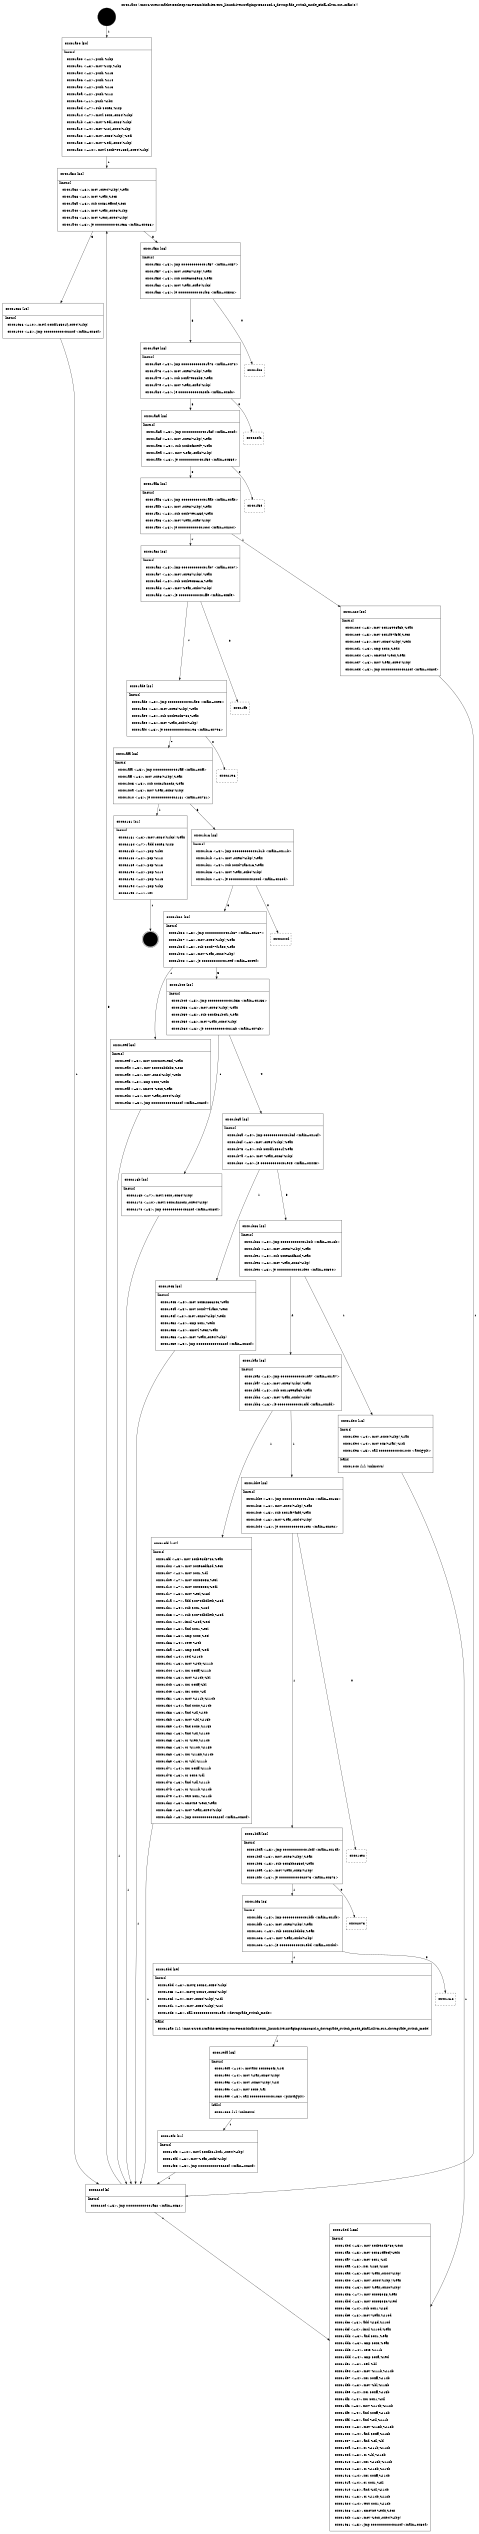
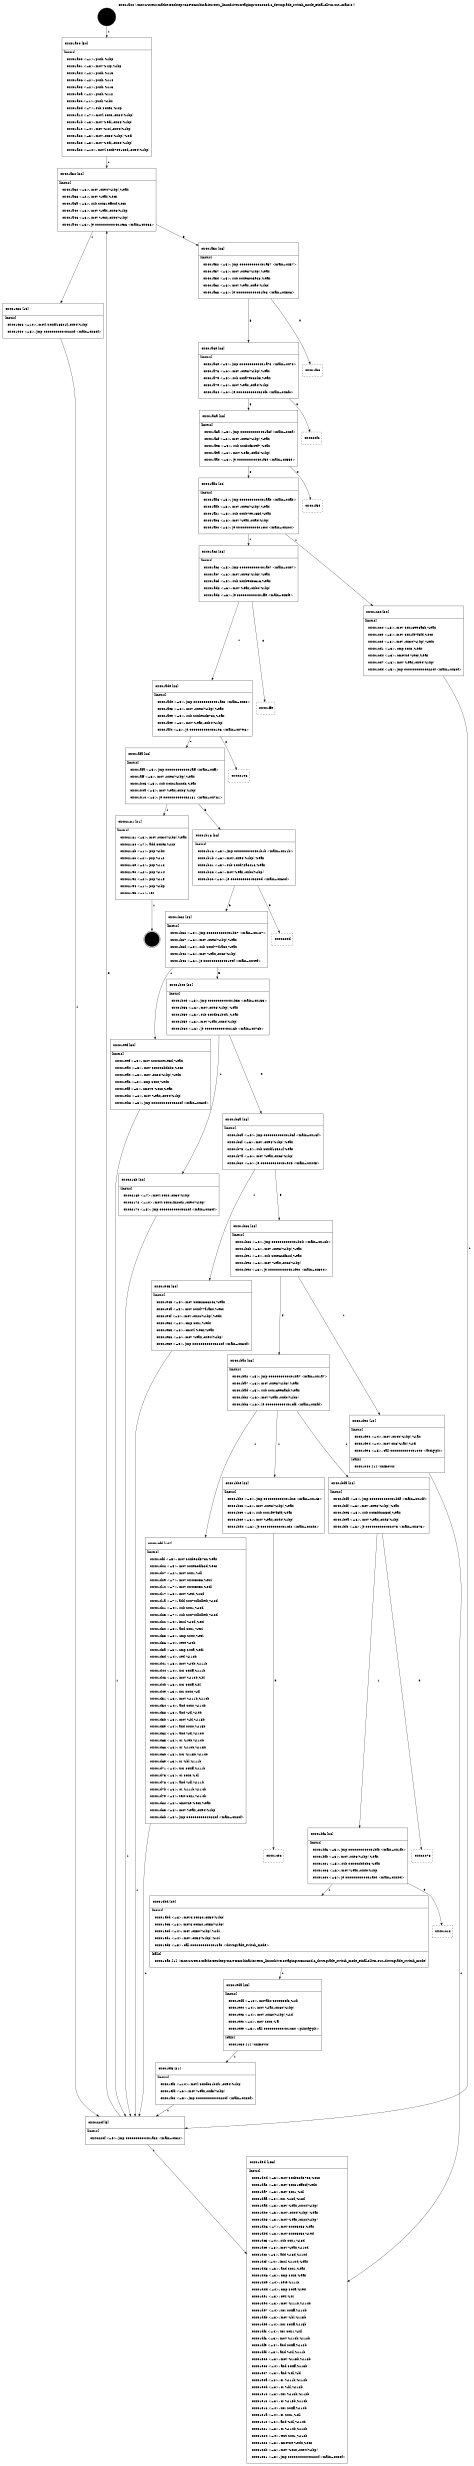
(92, 237) -> (92, 237)
(292, 1679) -> (321, 1444)
